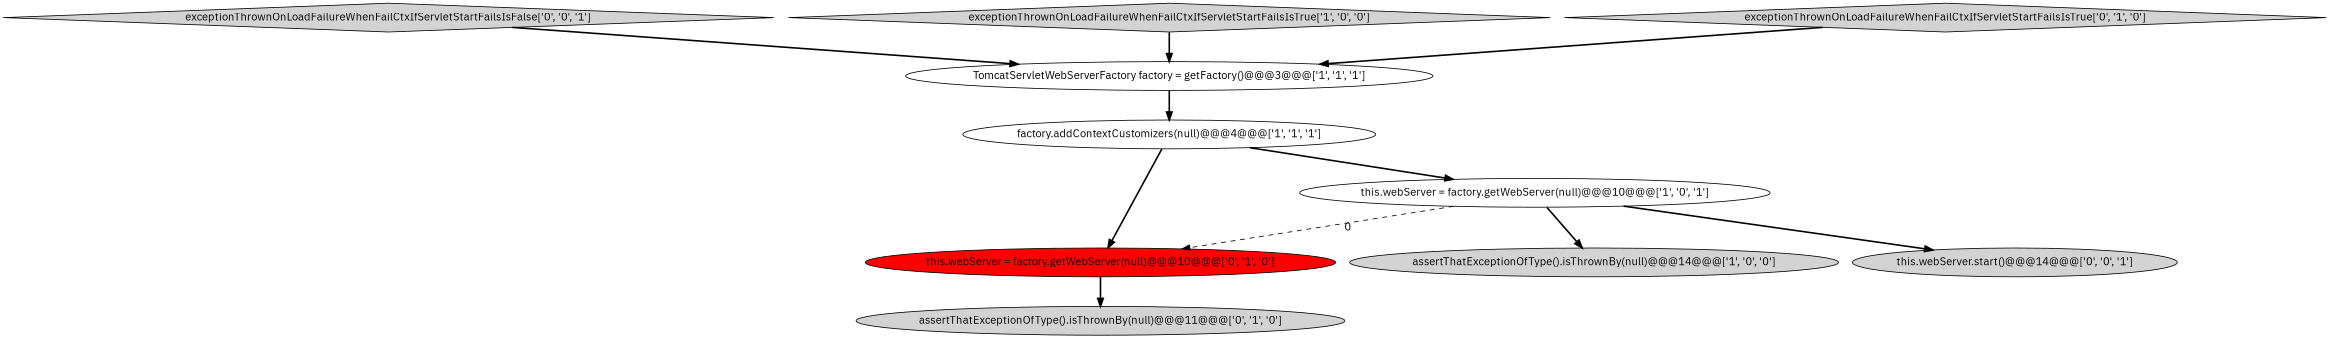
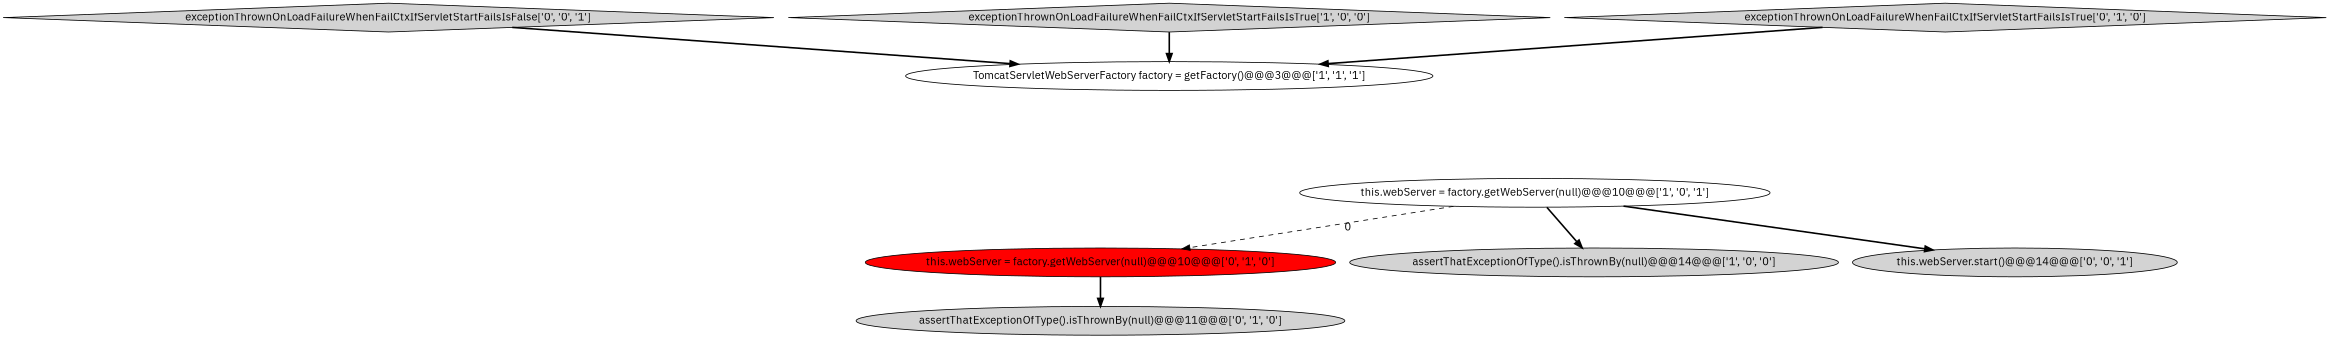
(1169, 134) -> none
